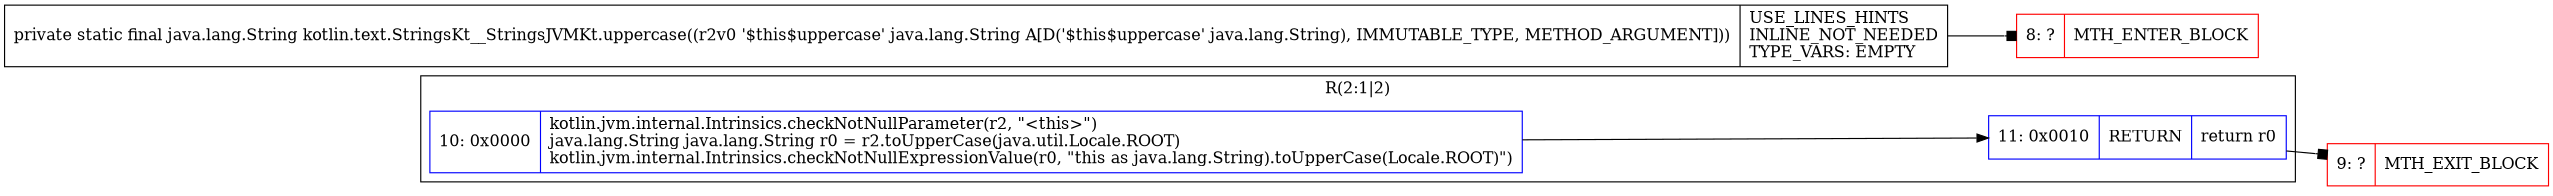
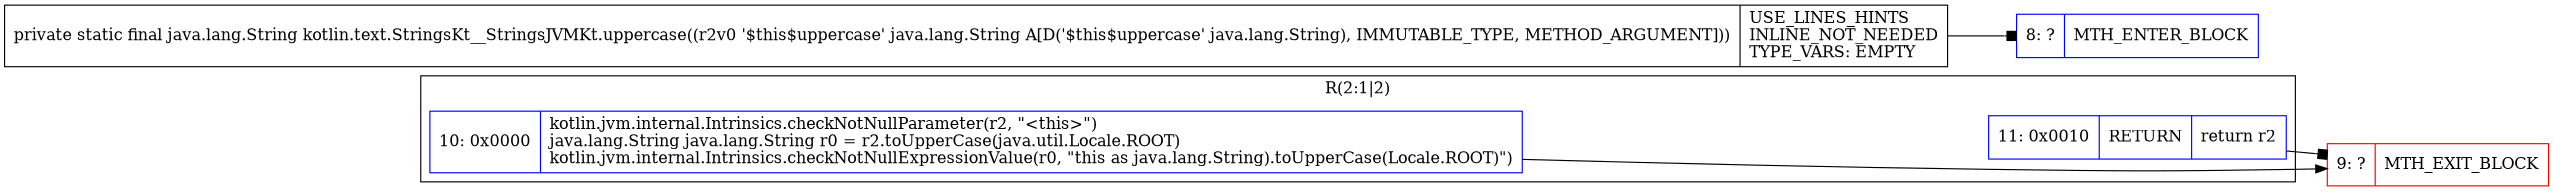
(2137, 36) -> (2137, 36)
(2239, 137) -> (2239, 137)
(1750, 139) -> (1919, 168)
